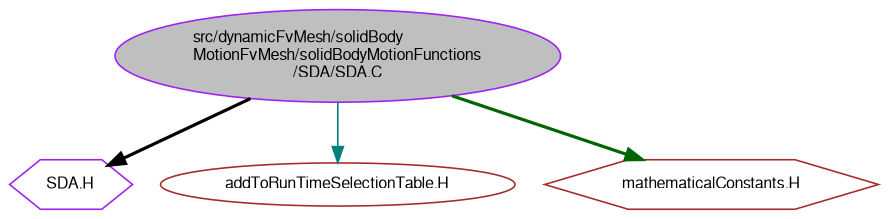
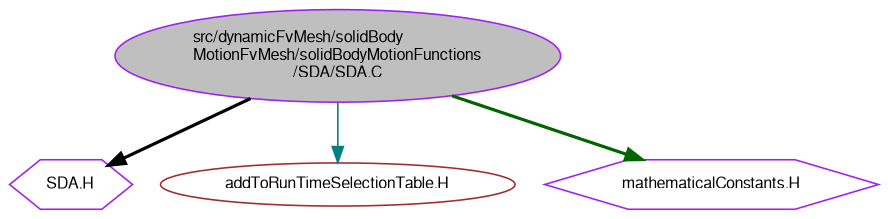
(712, 184) -> (712, 184)
